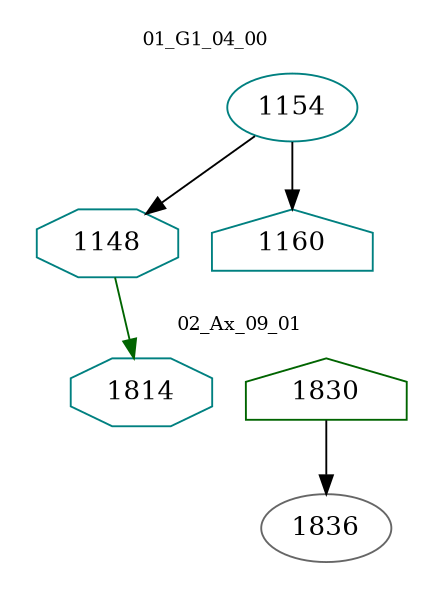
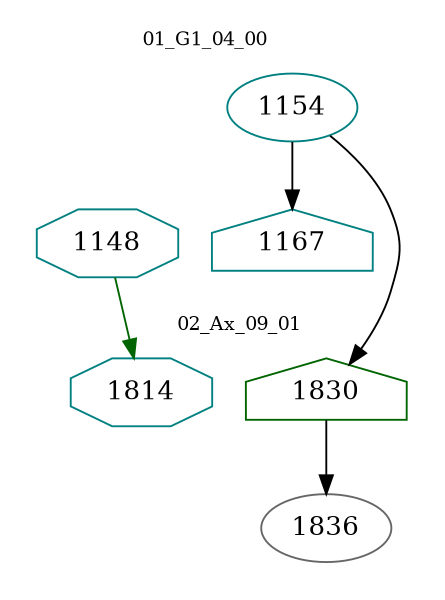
(208, 169) -> (377, 184)
(292, 243) -> (292, 243)
